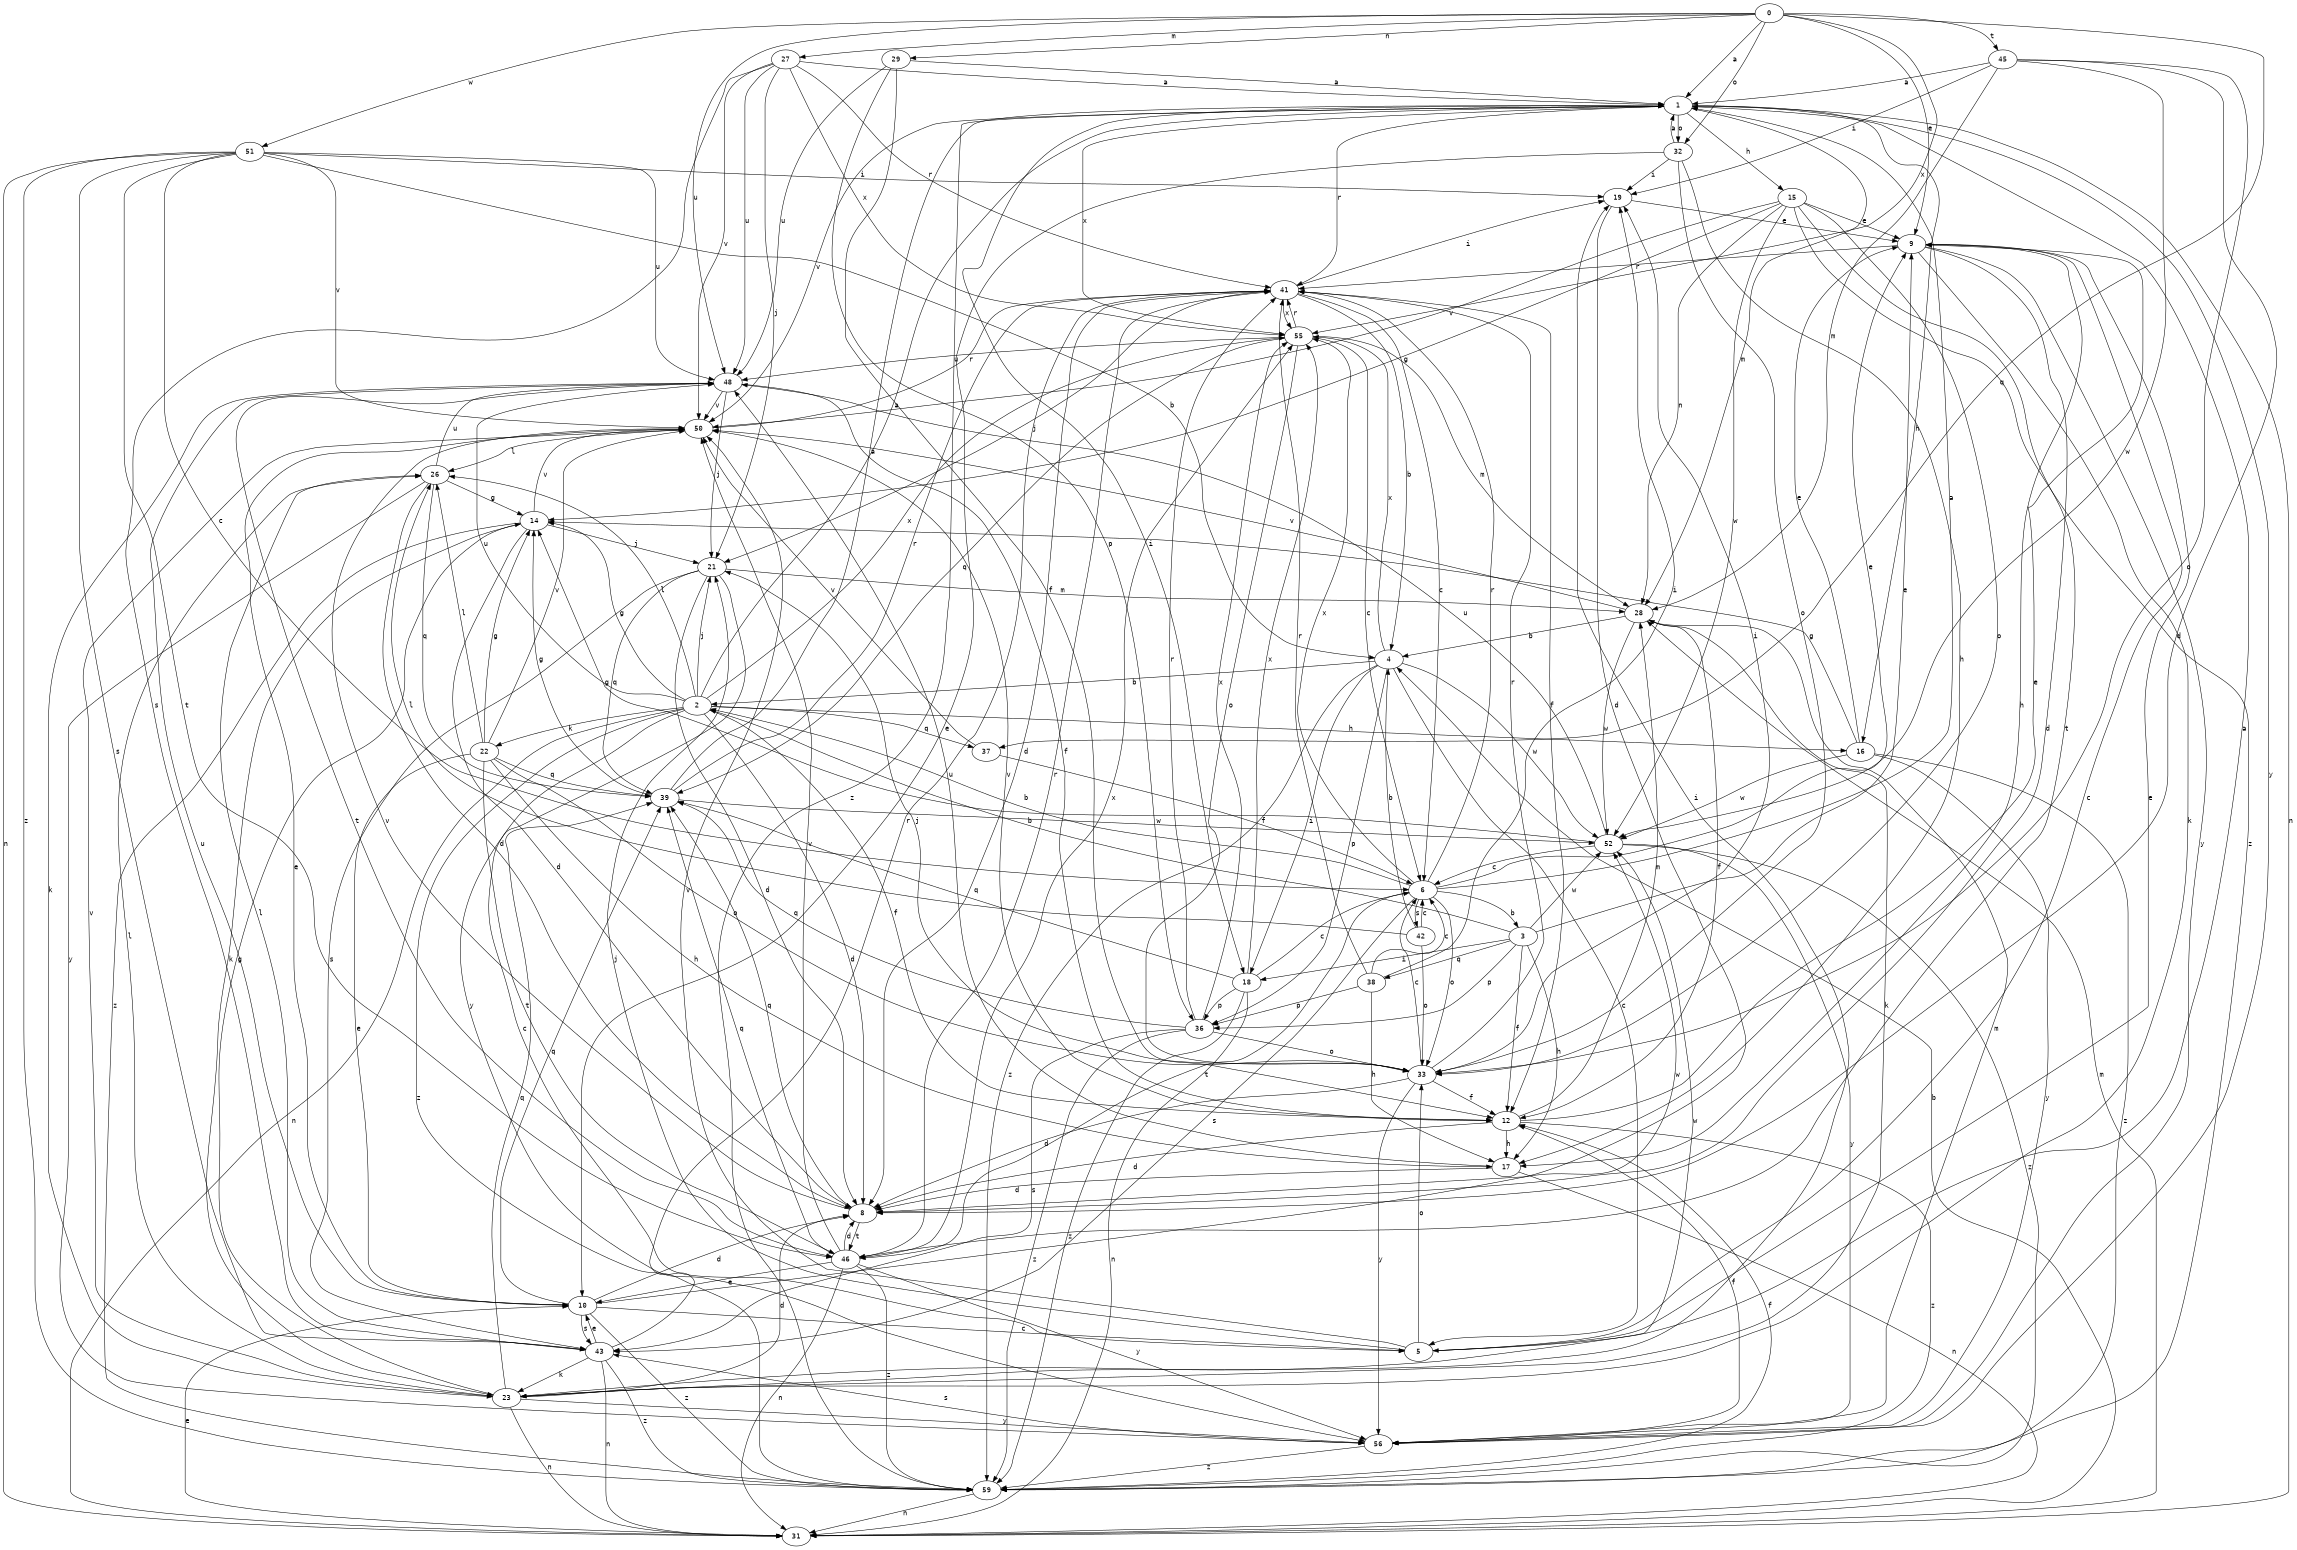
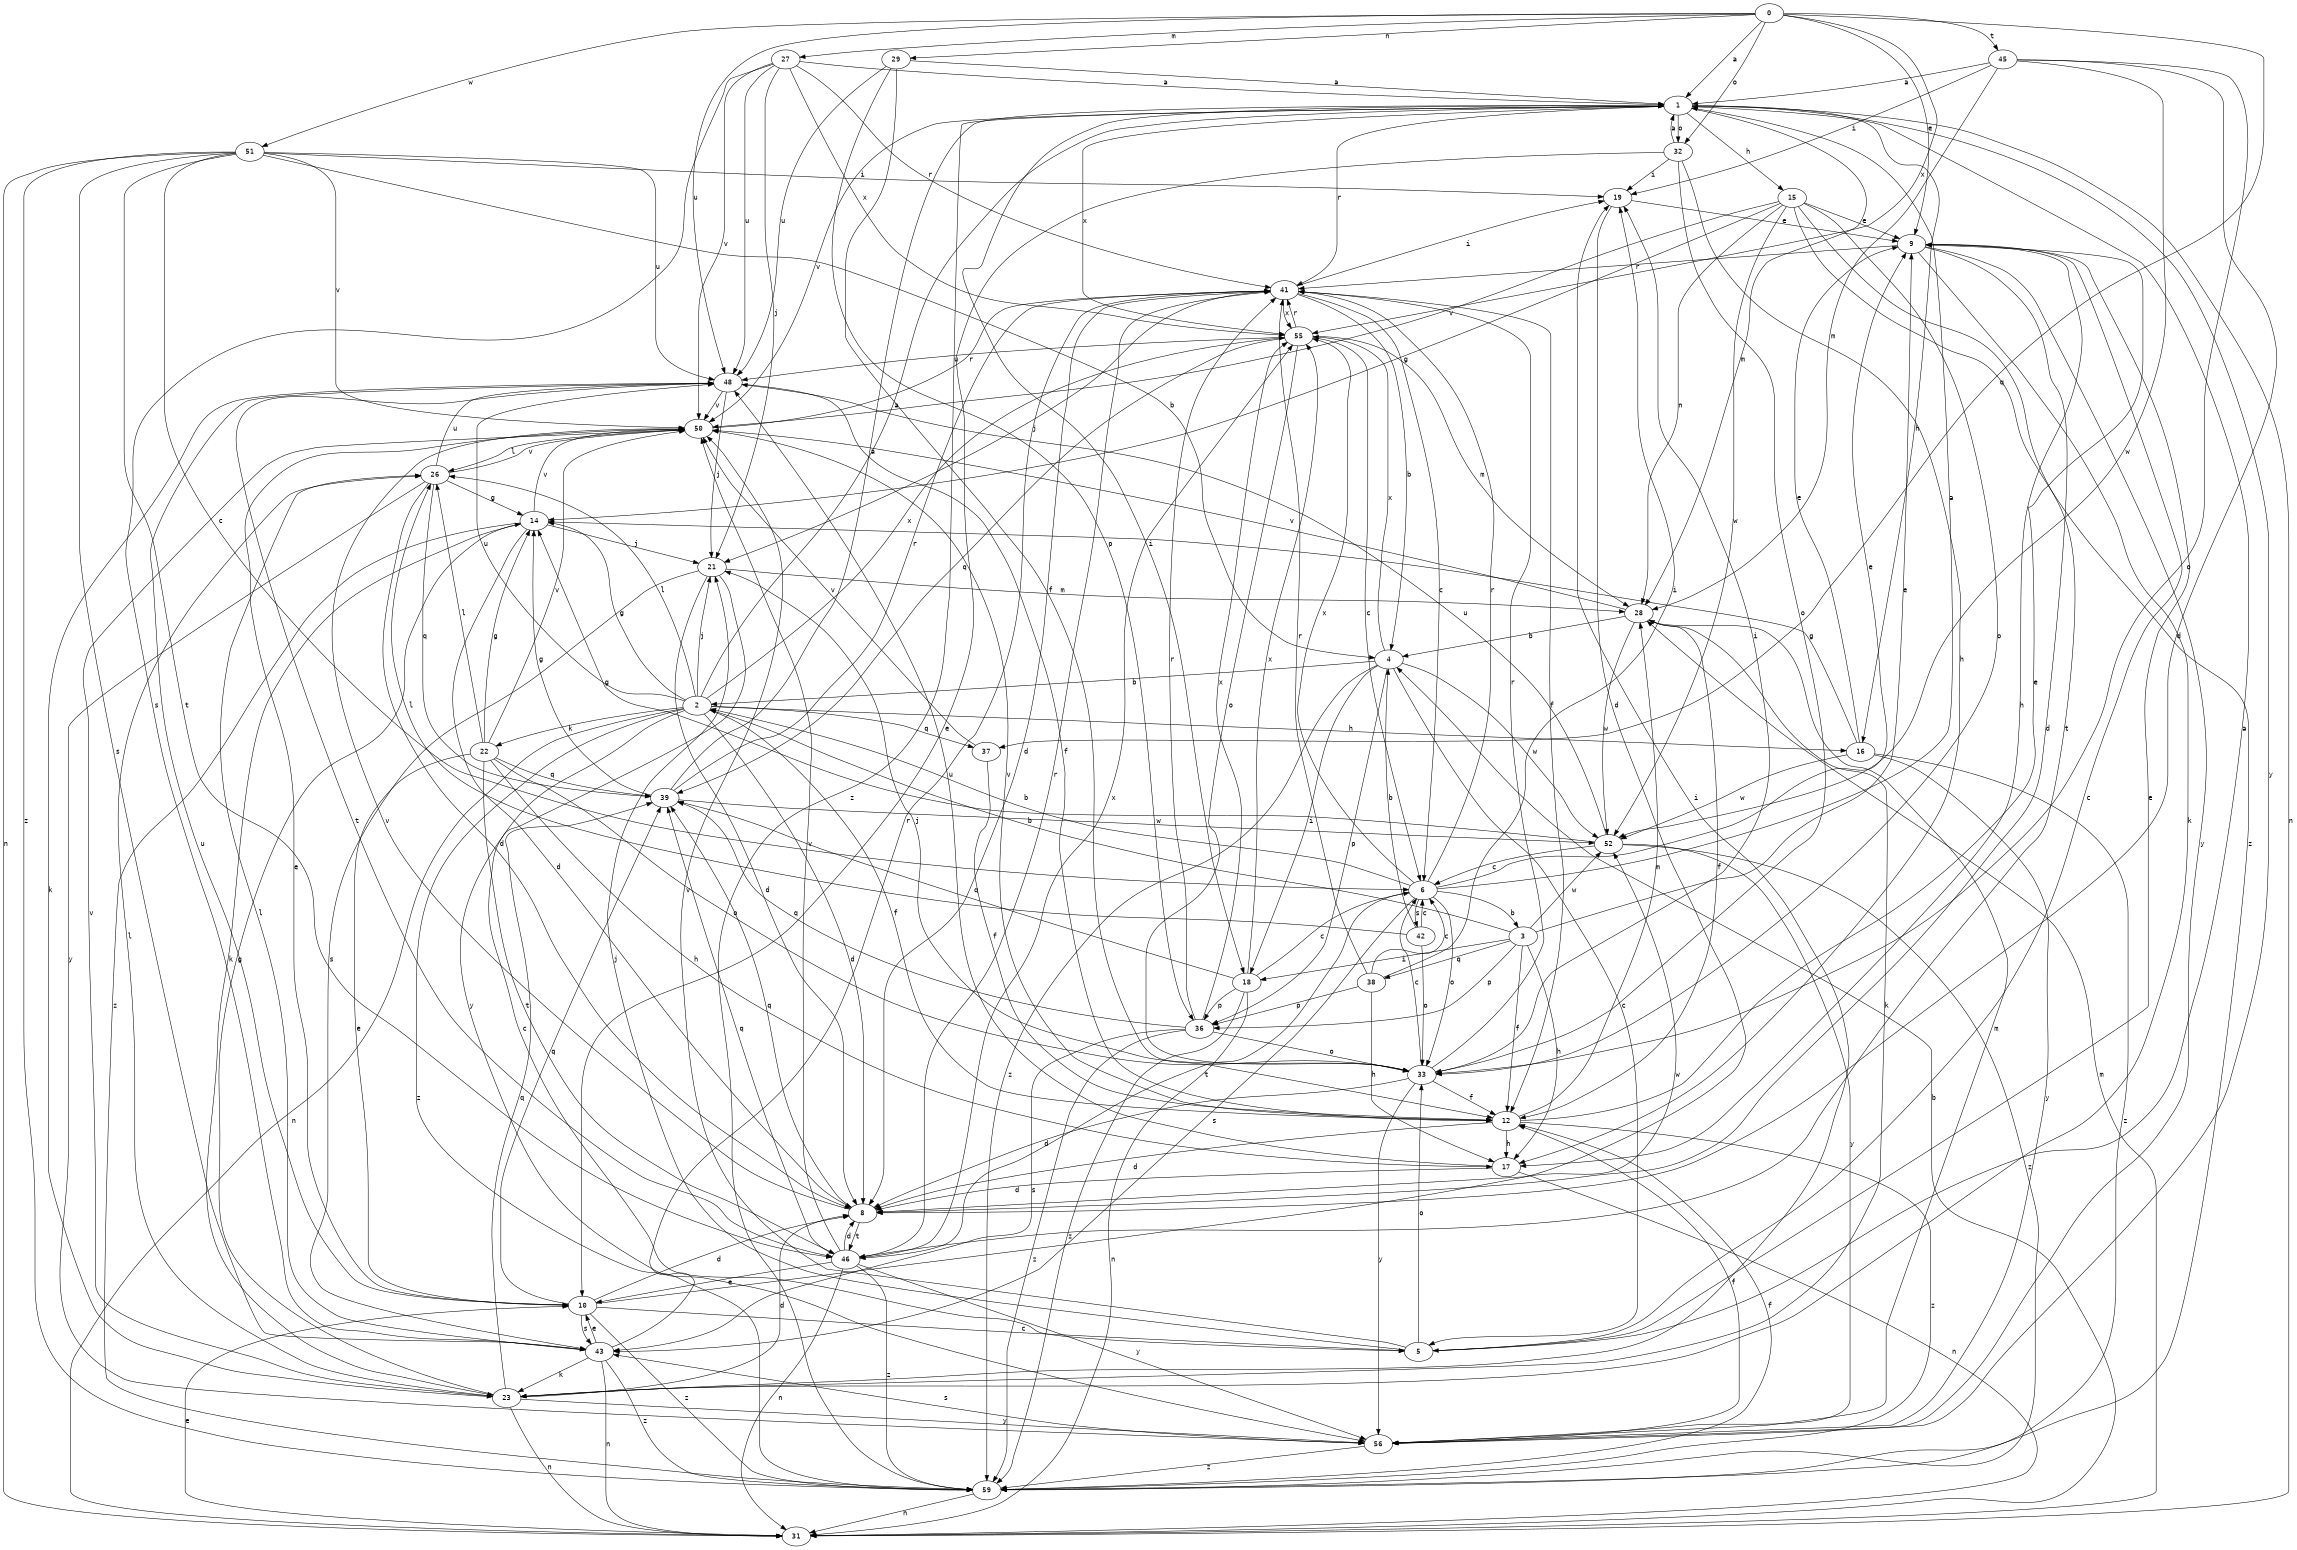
none -> (533, 447)
(613, 673) -> none
(1196, 805) -> (1106, 1089)
(1415, 1363) -> none
